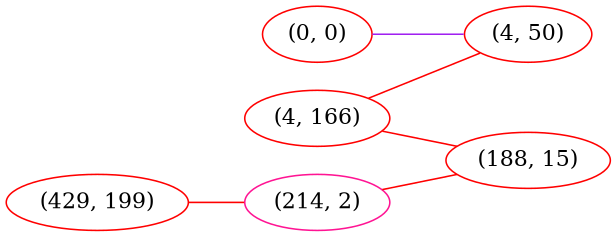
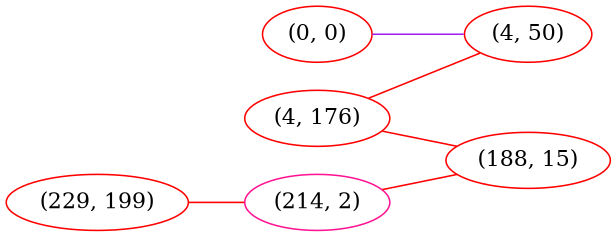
(317, 118) -> (317, 118)
(97, 202) -> (97, 202)
